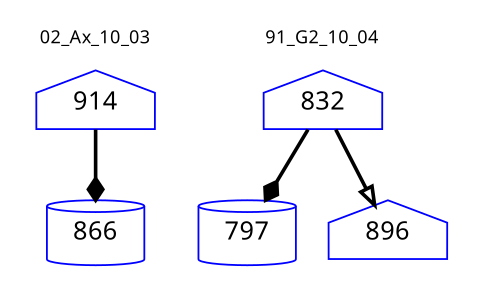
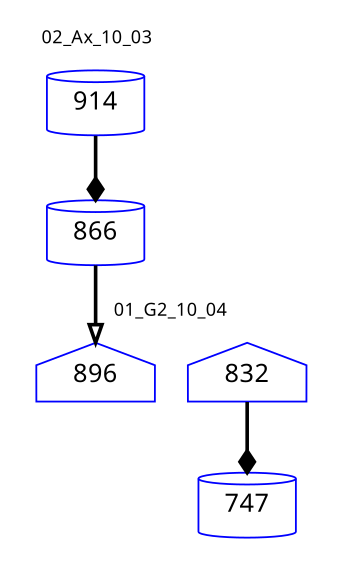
(323, 39) -> (171, 311)
(96, 103) -> (96, 103)
(351, 159) -> (96, 305)
(247, 233) -> (247, 505)
